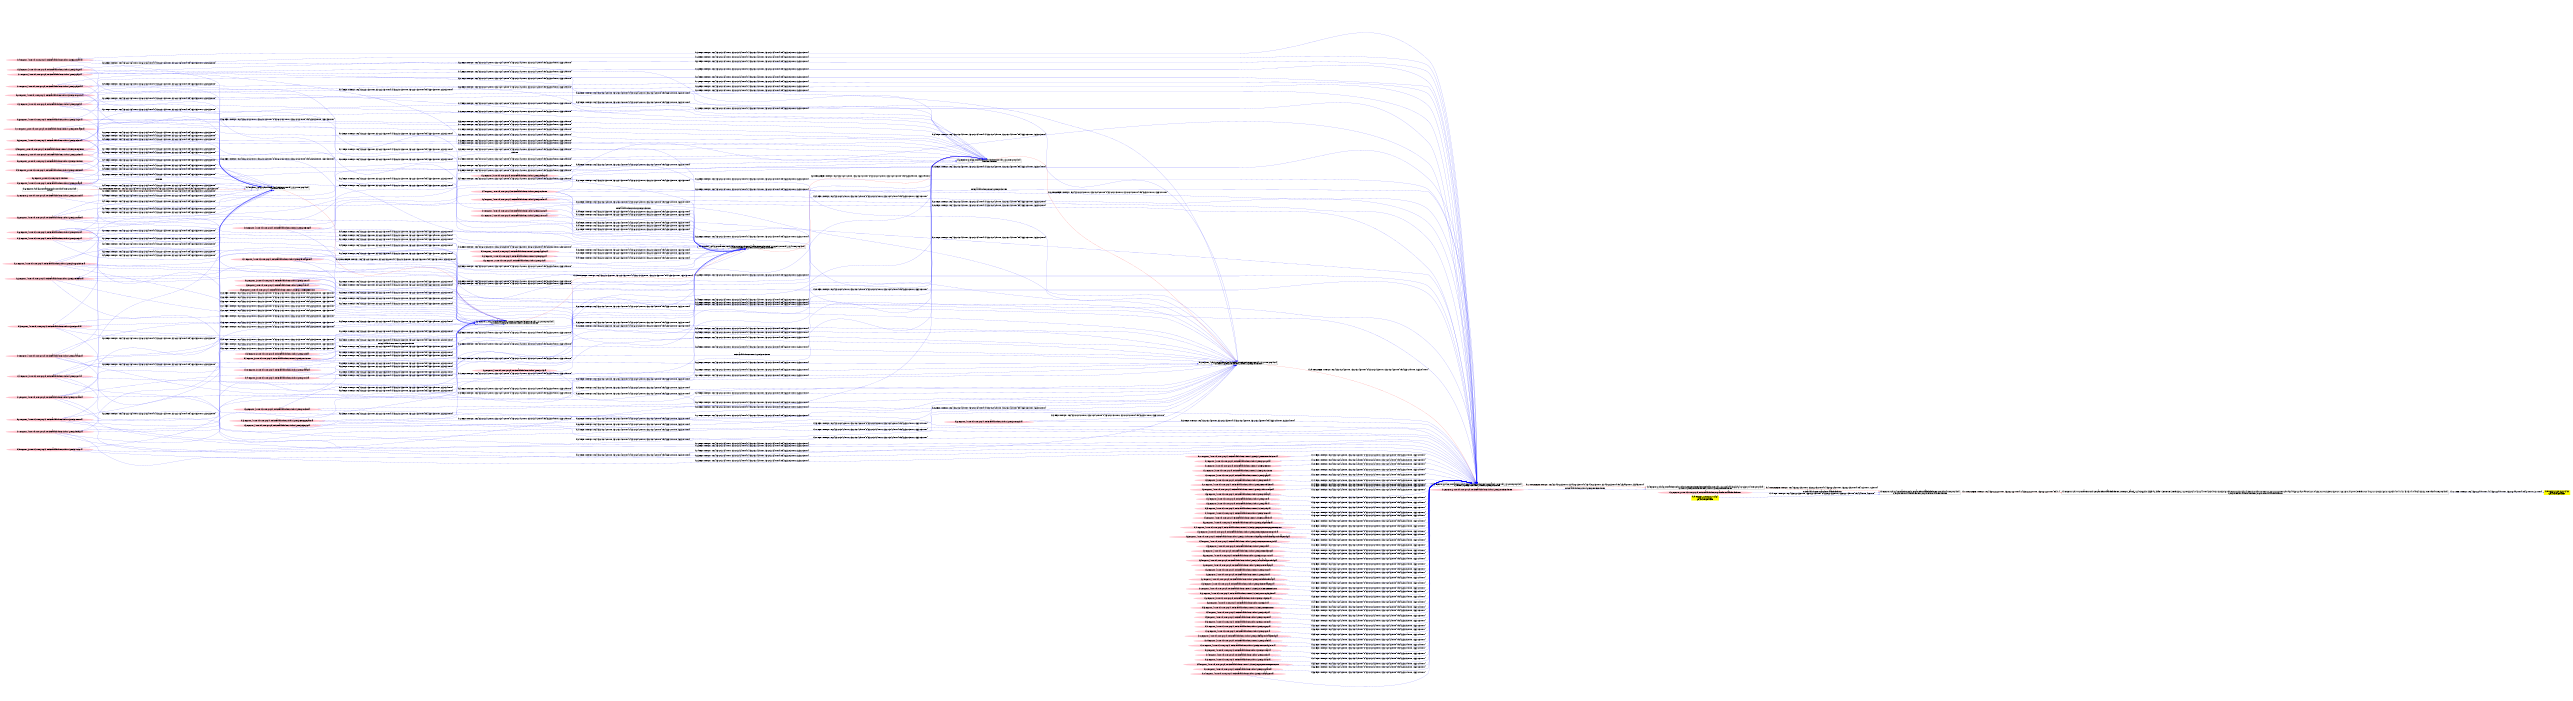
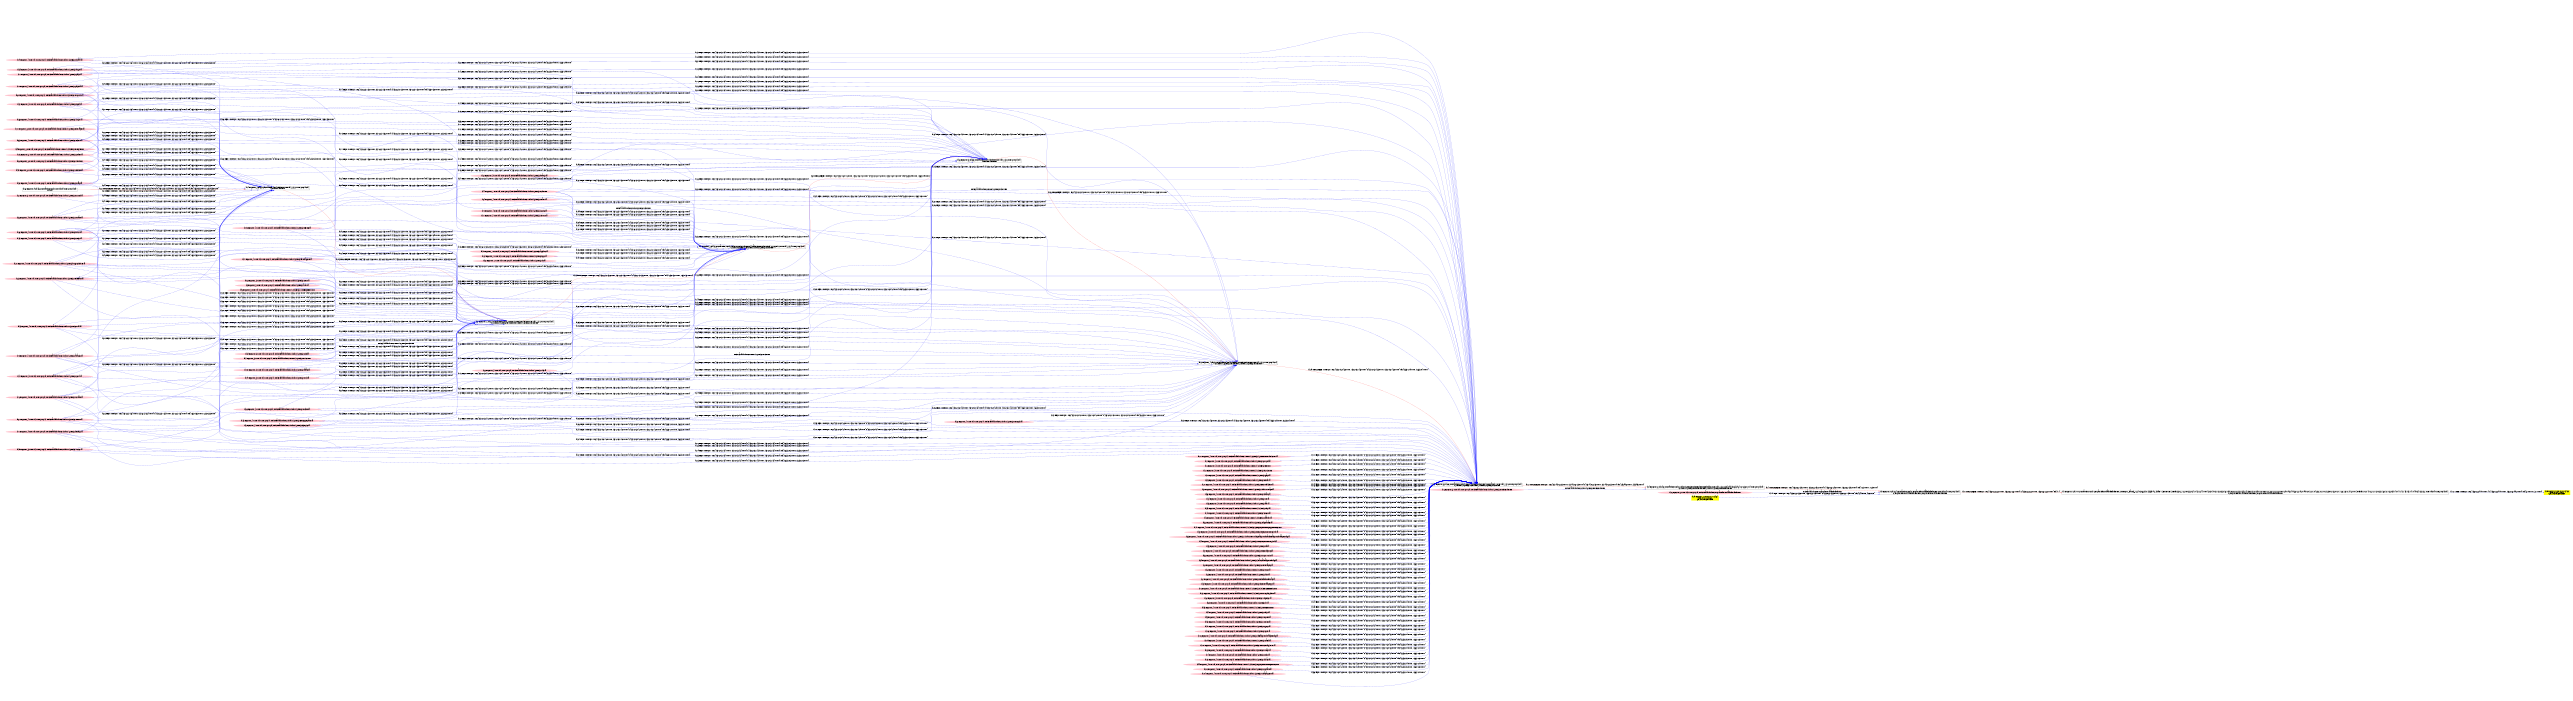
(50, 178) -> none
